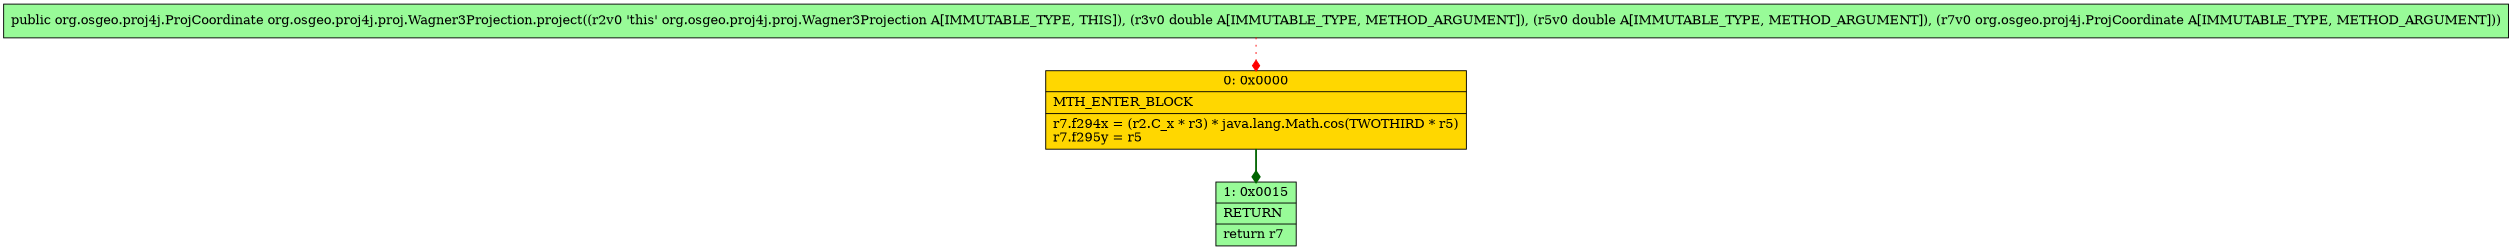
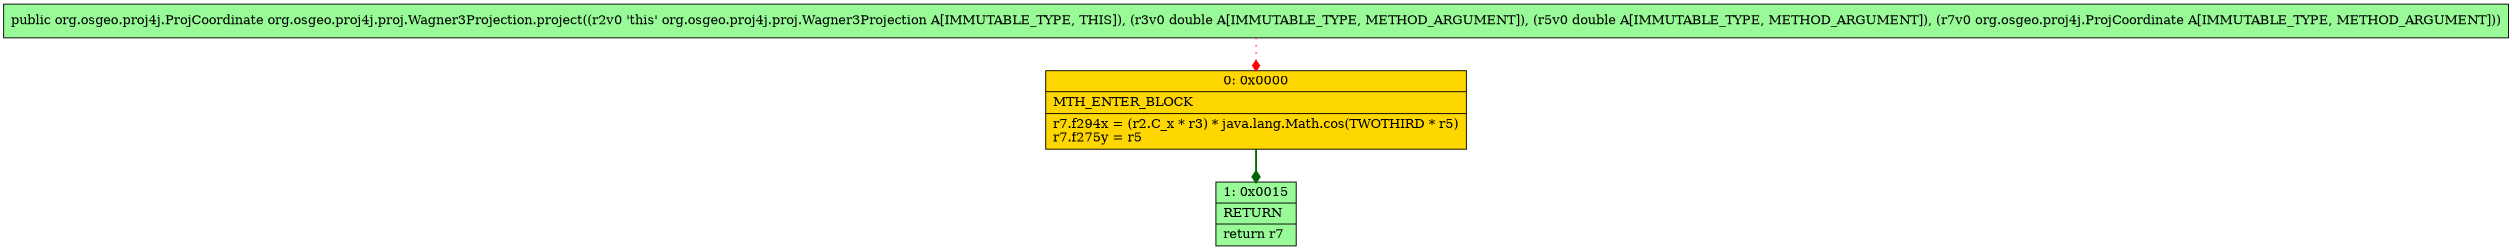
(1098, 138) -> (1098, 138)
